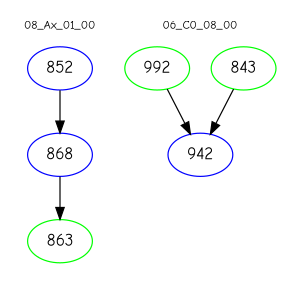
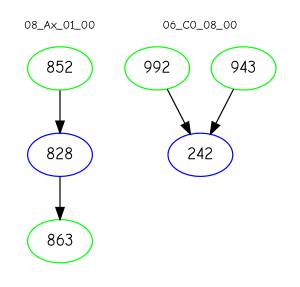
(60, 68) -> (60, 68)
(244, 68) -> (244, 68)
(60, 155) -> (60, 155)
(200, 155) -> (200, 155)
